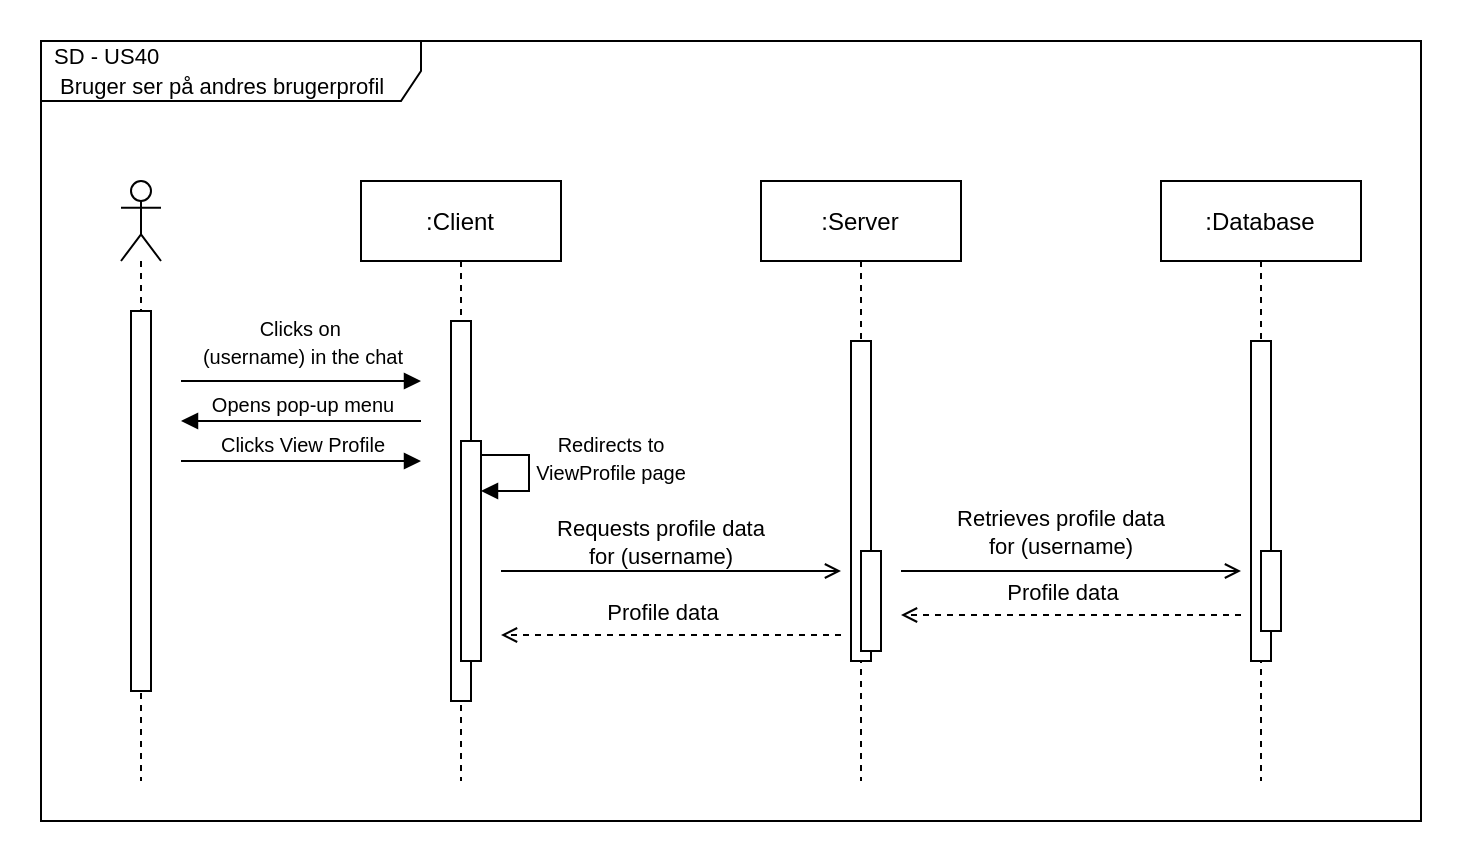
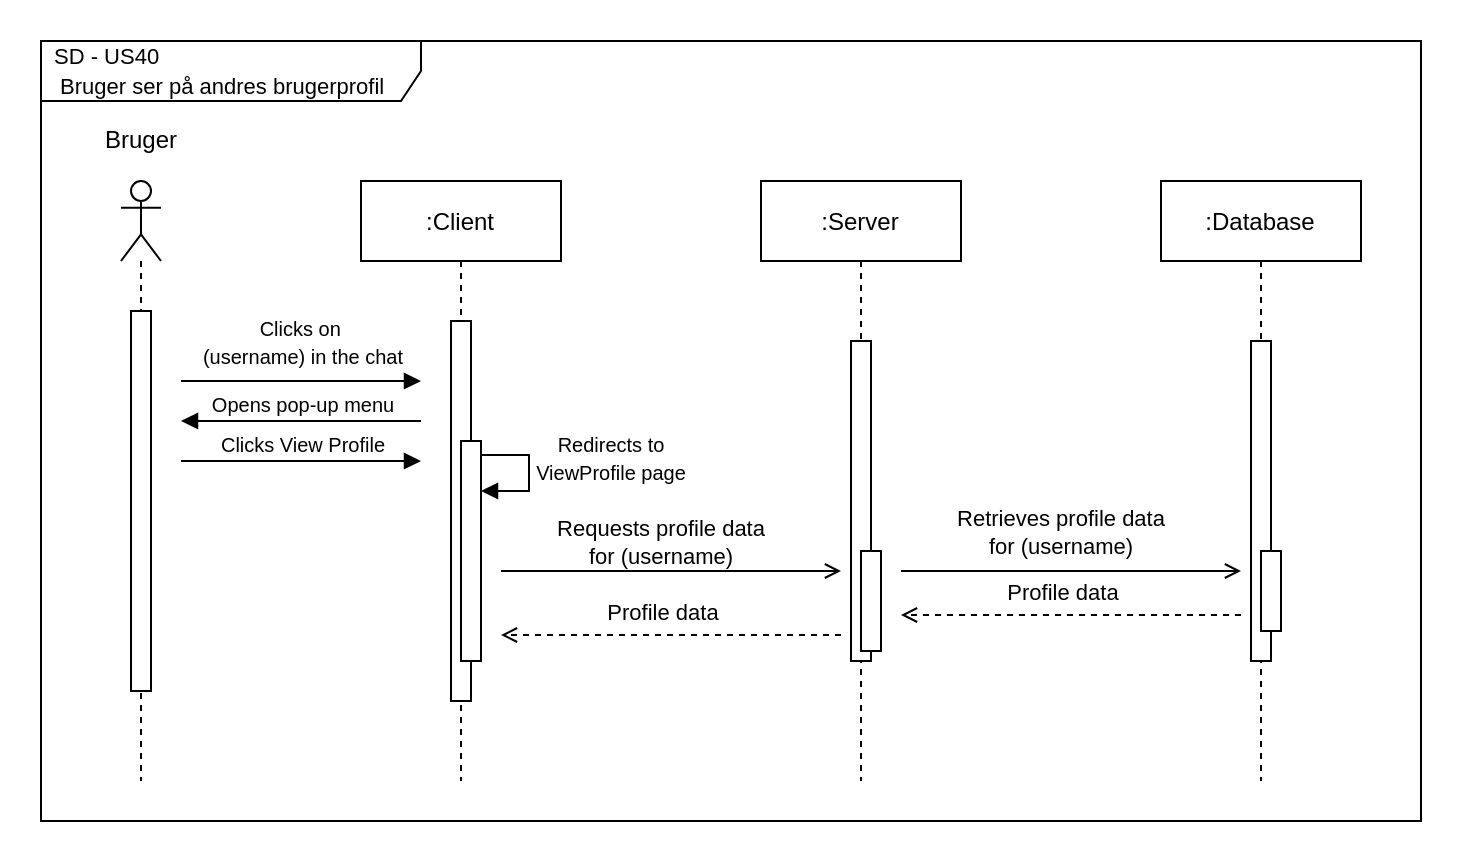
none -> (141, 141)
